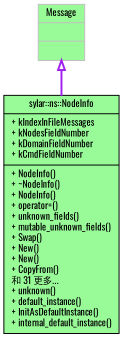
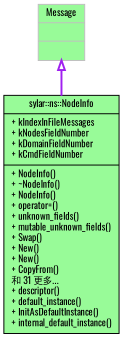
(34, 291) -> (35, 291)
